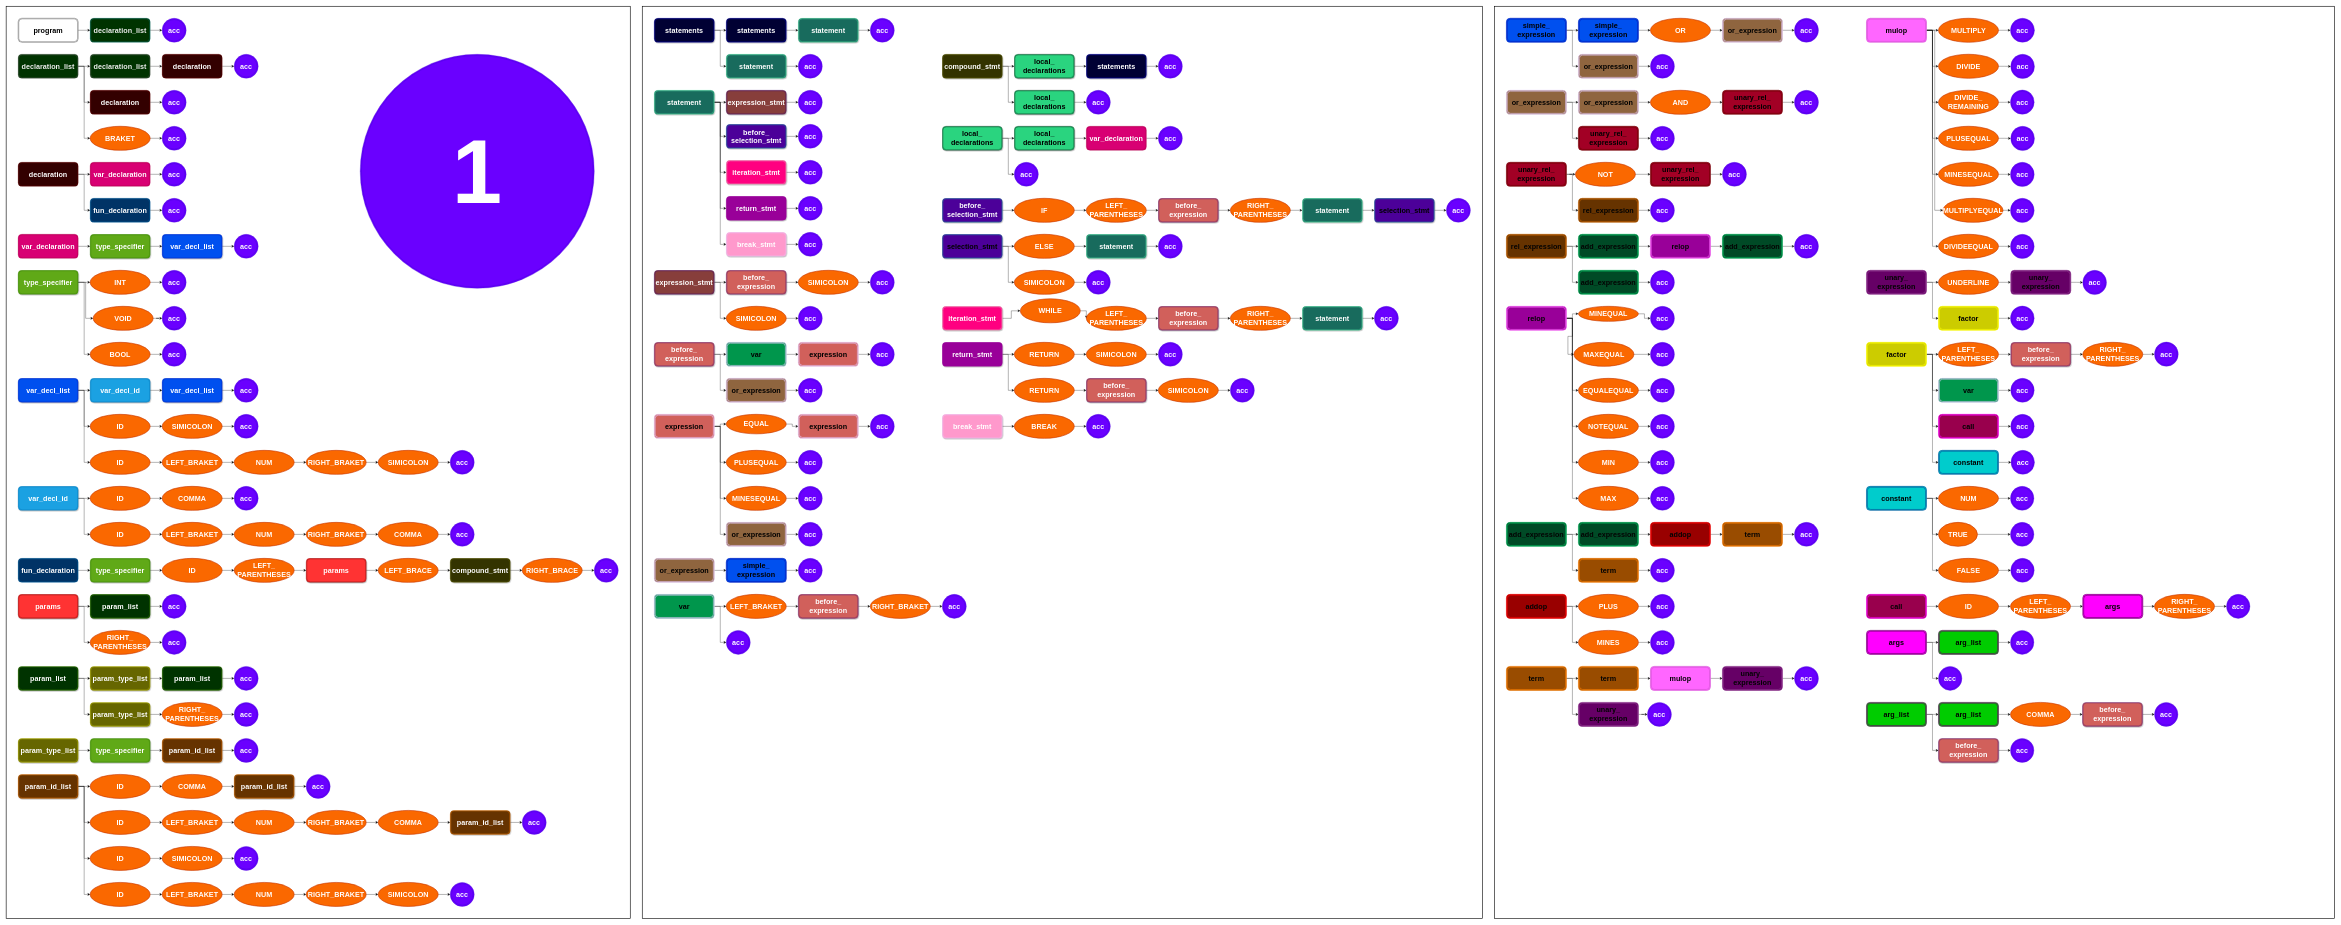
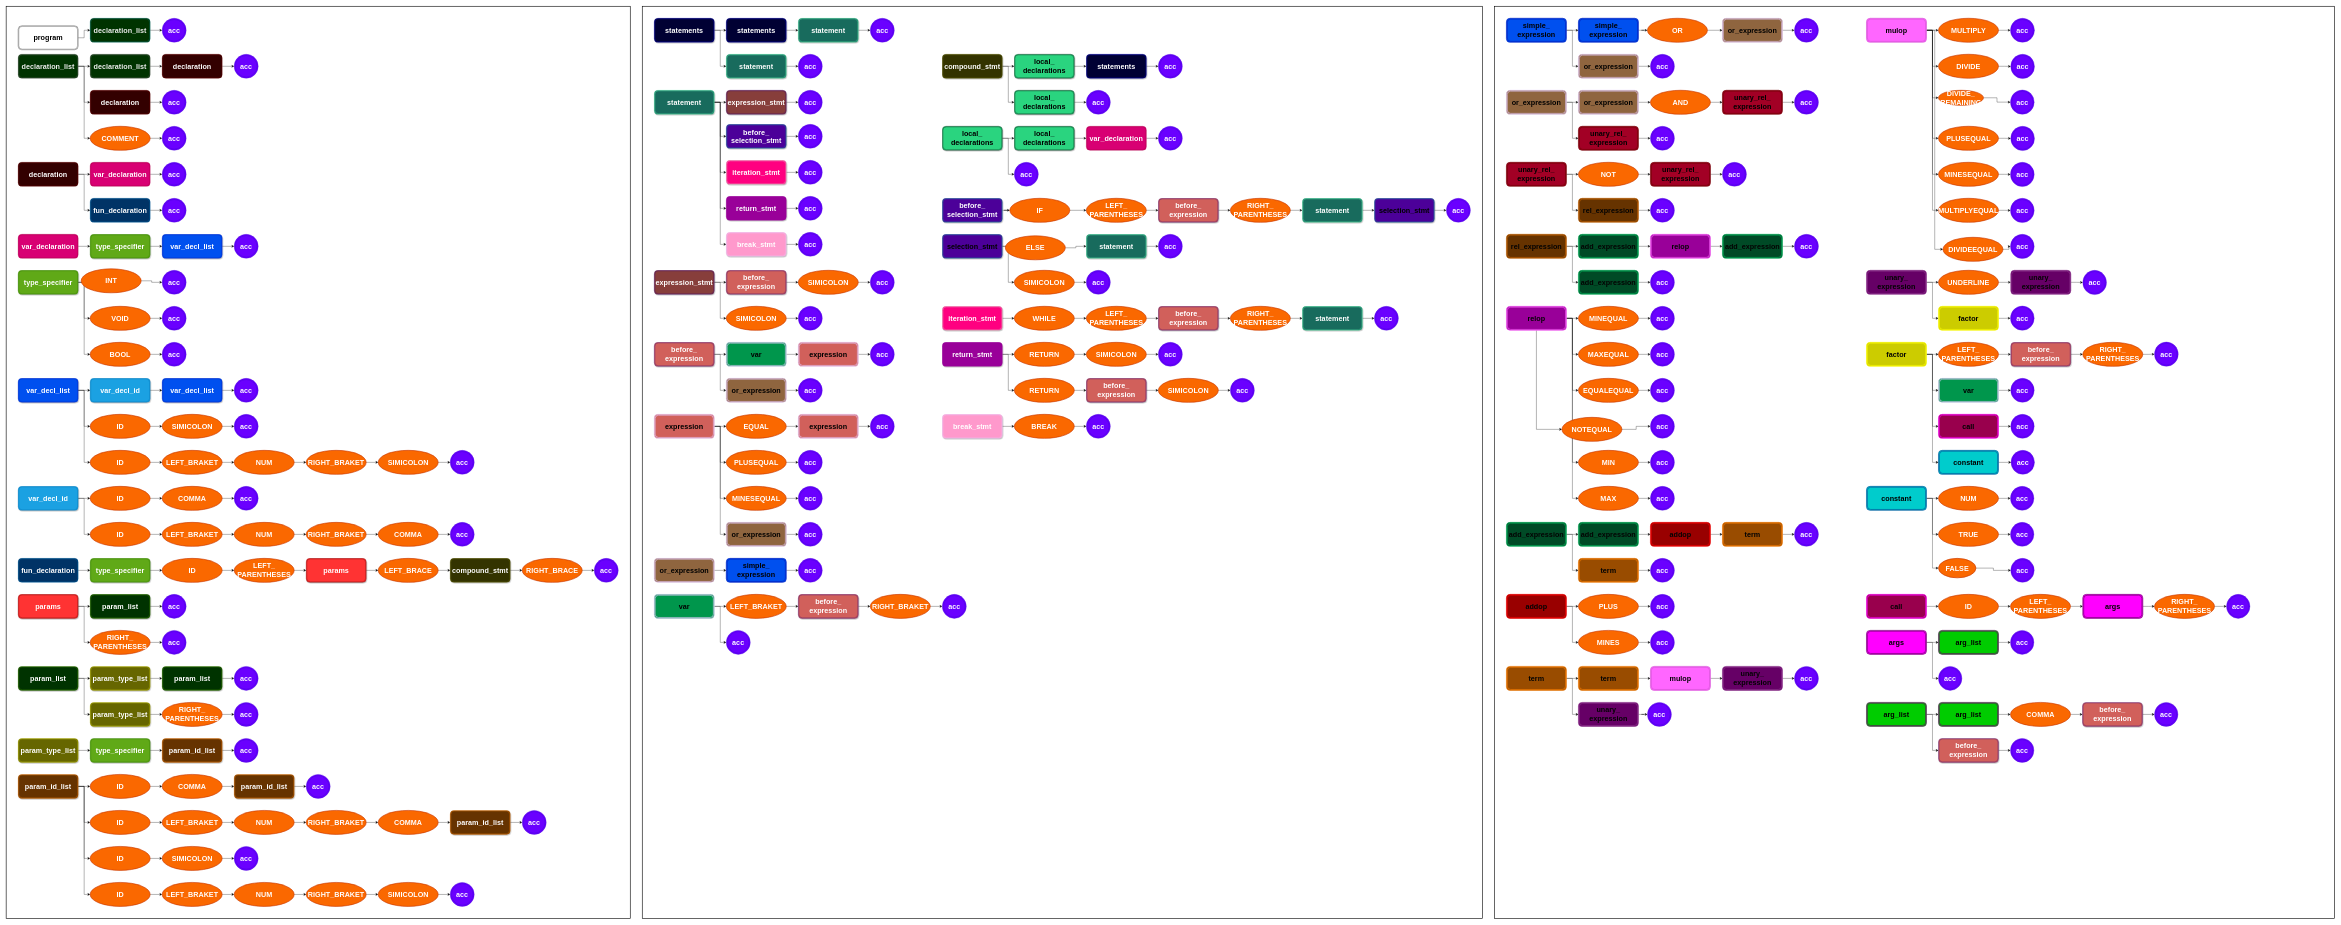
(48, 30) -> (48, 38)
(1680, 30) -> (1677, 30)
(1968, 102) -> (1961, 98)
(120, 138) -> (120, 138)
(477, 171) -> none
(1605, 174) -> (1608, 174)
(1044, 210) -> (1040, 210)
(1973, 210) -> (1968, 210)
(1044, 246) -> (1035, 248)
(1968, 246) -> (1973, 249)
(120, 282) -> (111, 281)
(1050, 311) -> (1044, 318)
(1608, 314) -> (1608, 318)
(123, 318) -> (120, 318)
(1604, 354) -> (1608, 354)
(756, 424) -> (756, 426)
(1608, 426) -> (1592, 429)
(1958, 534) -> (1968, 534)
(1968, 570) -> (1957, 568)
